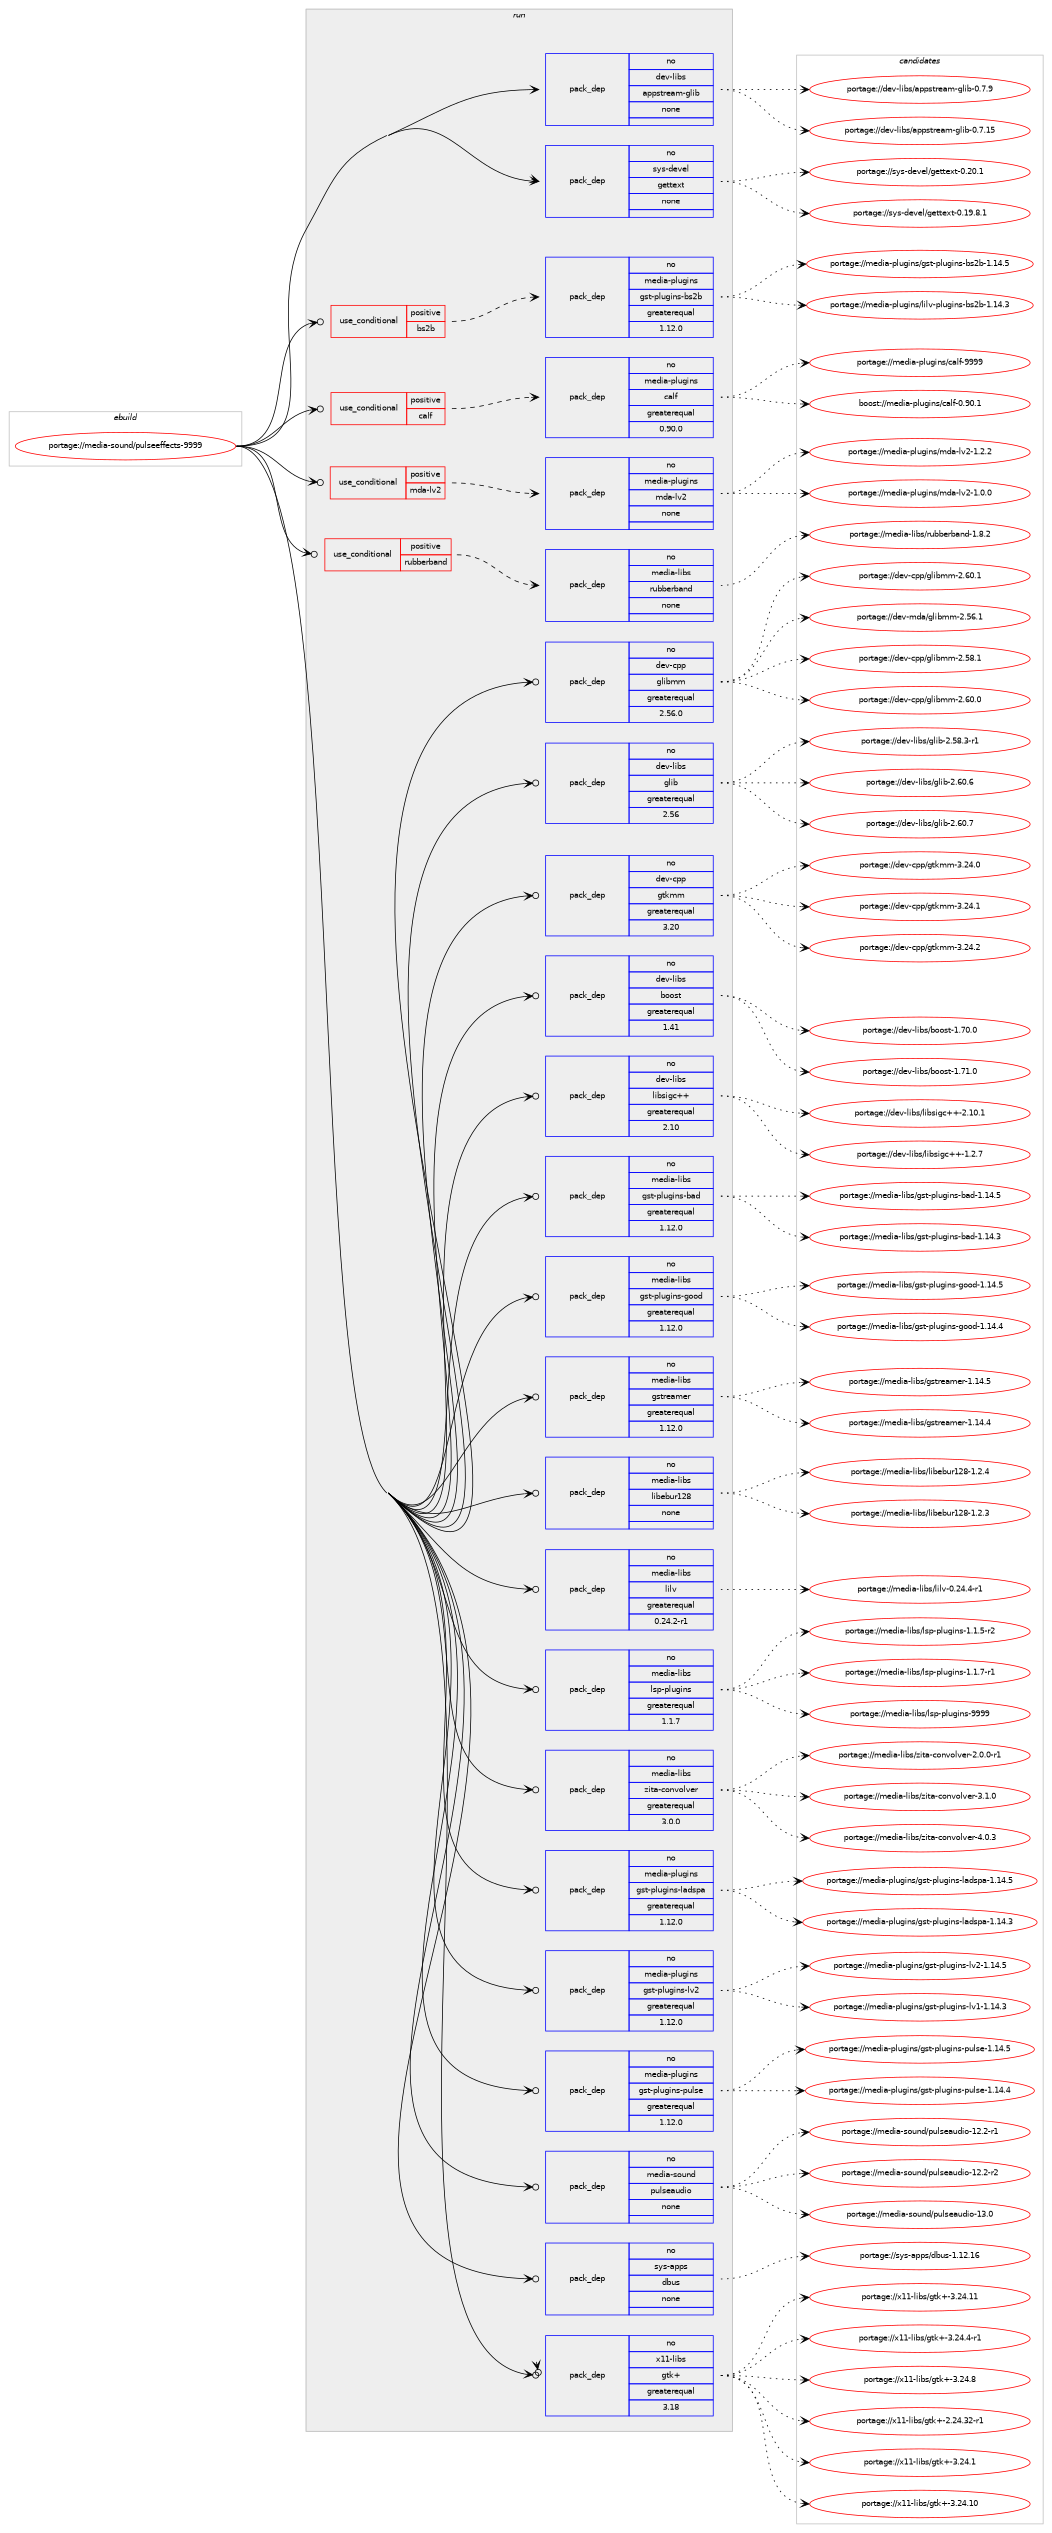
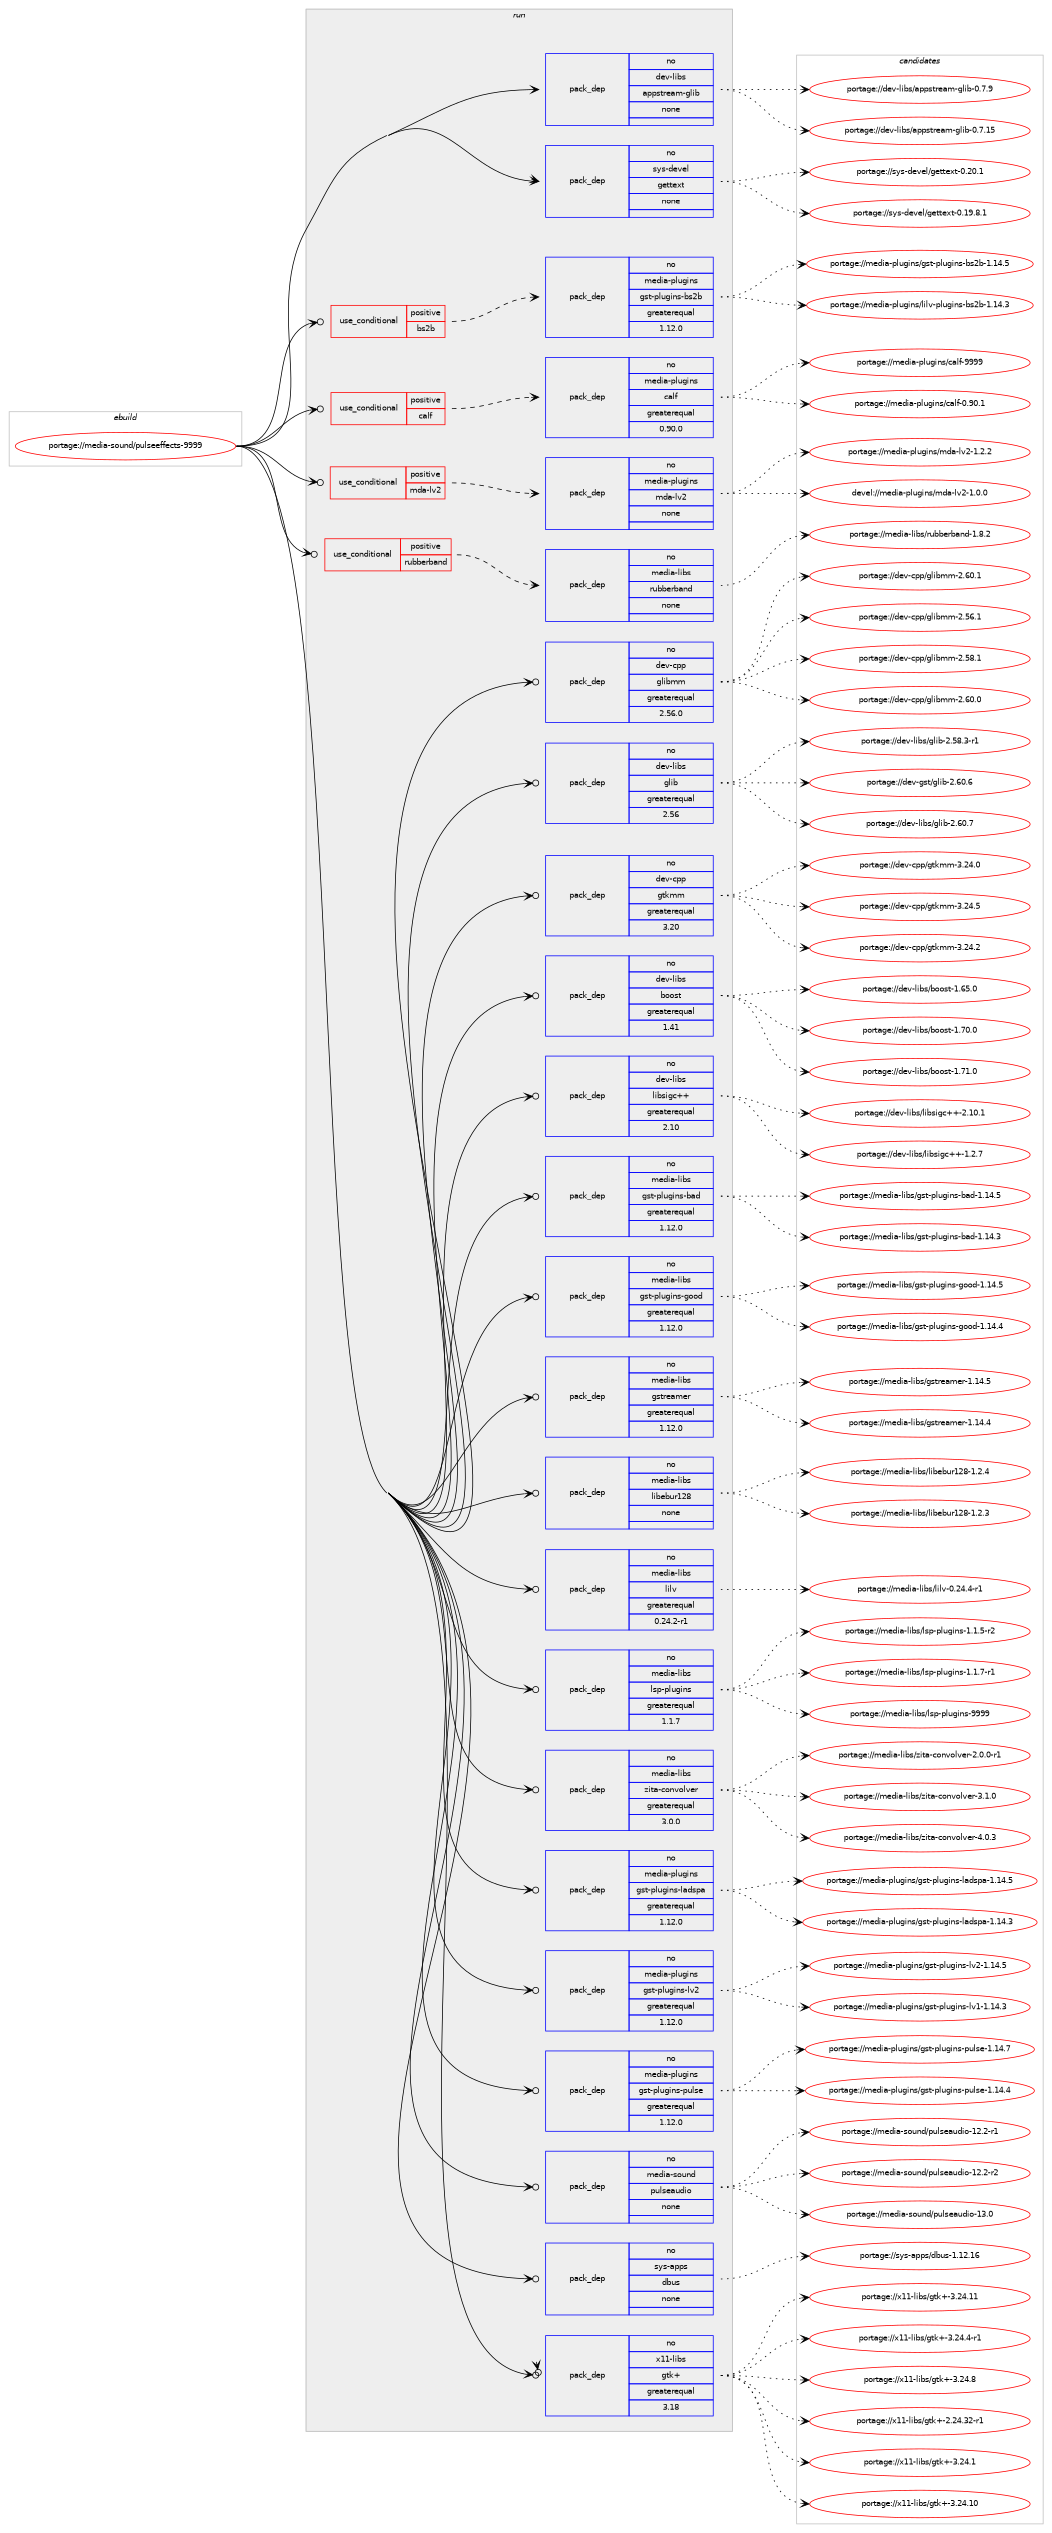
(920, 404) -> (920, 404)
(920, 494) -> (920, 494)
(920, 618) -> (920, 618)
(920, 783) -> (920, 783)
(920, 907) -> (920, 907)
none -> (920, 990)
(920, 2049) -> (920, 2049)
